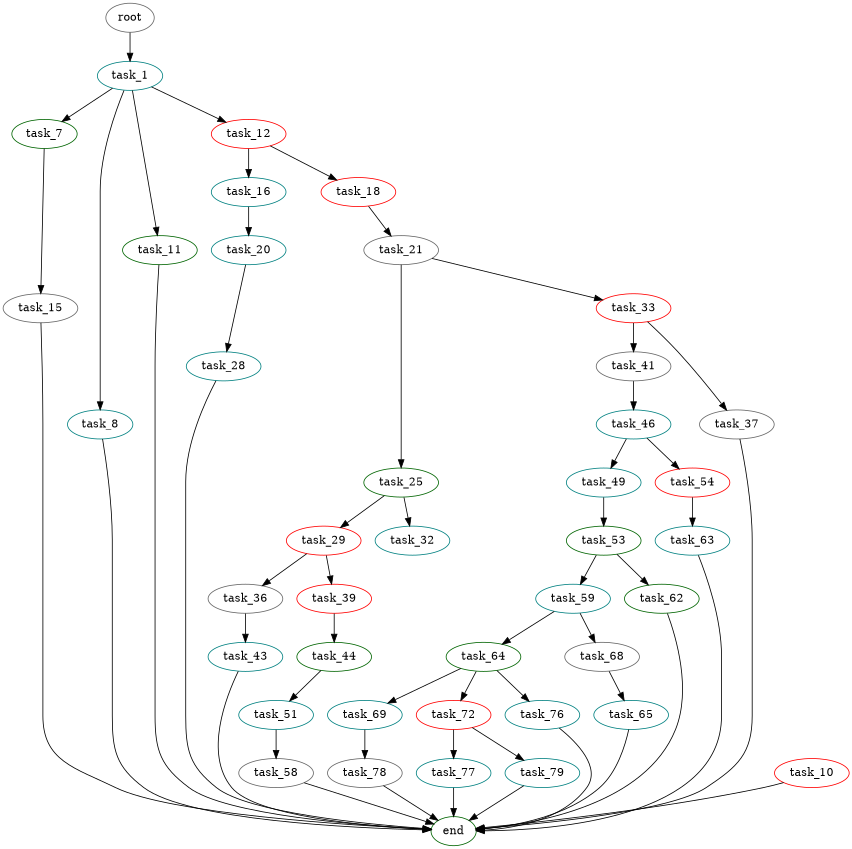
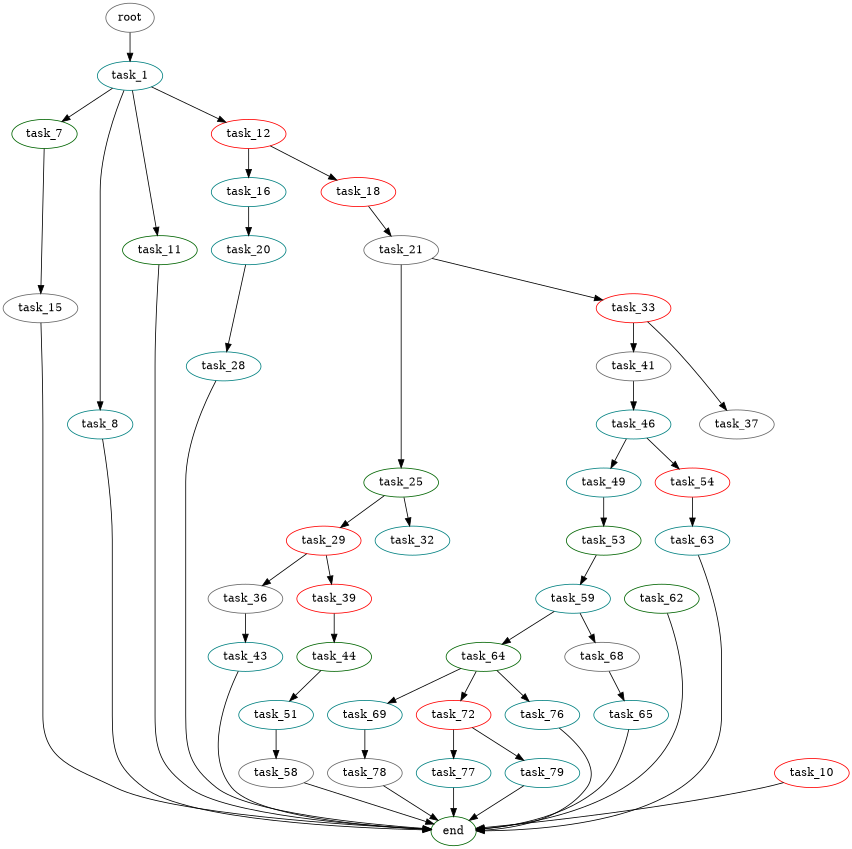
(630, 567) -> none
(750, 735) -> none
